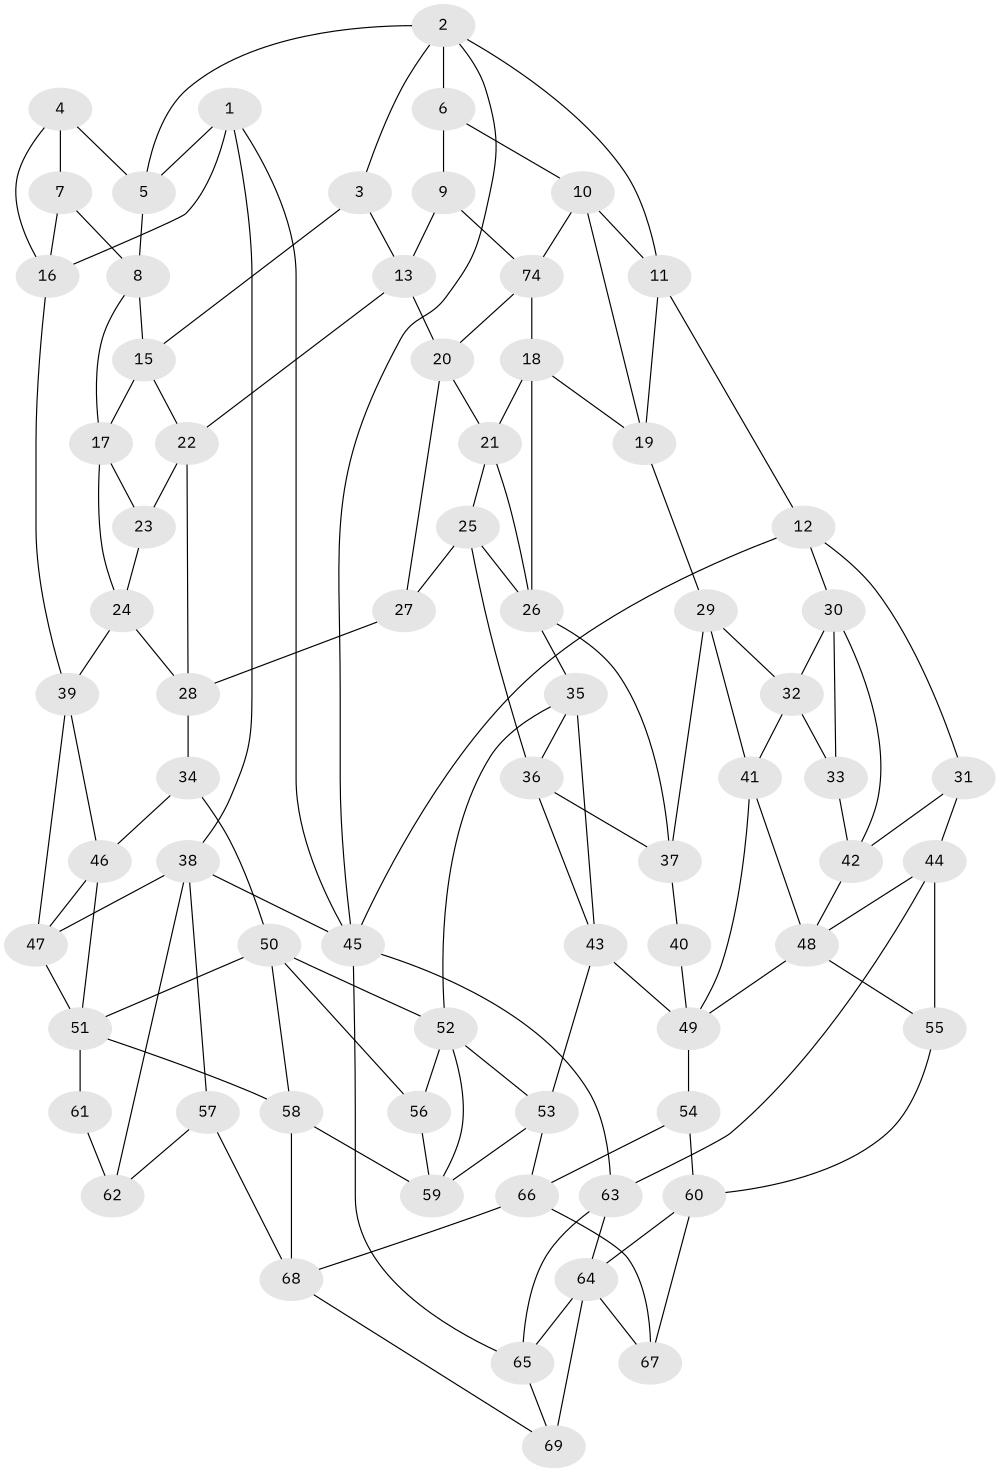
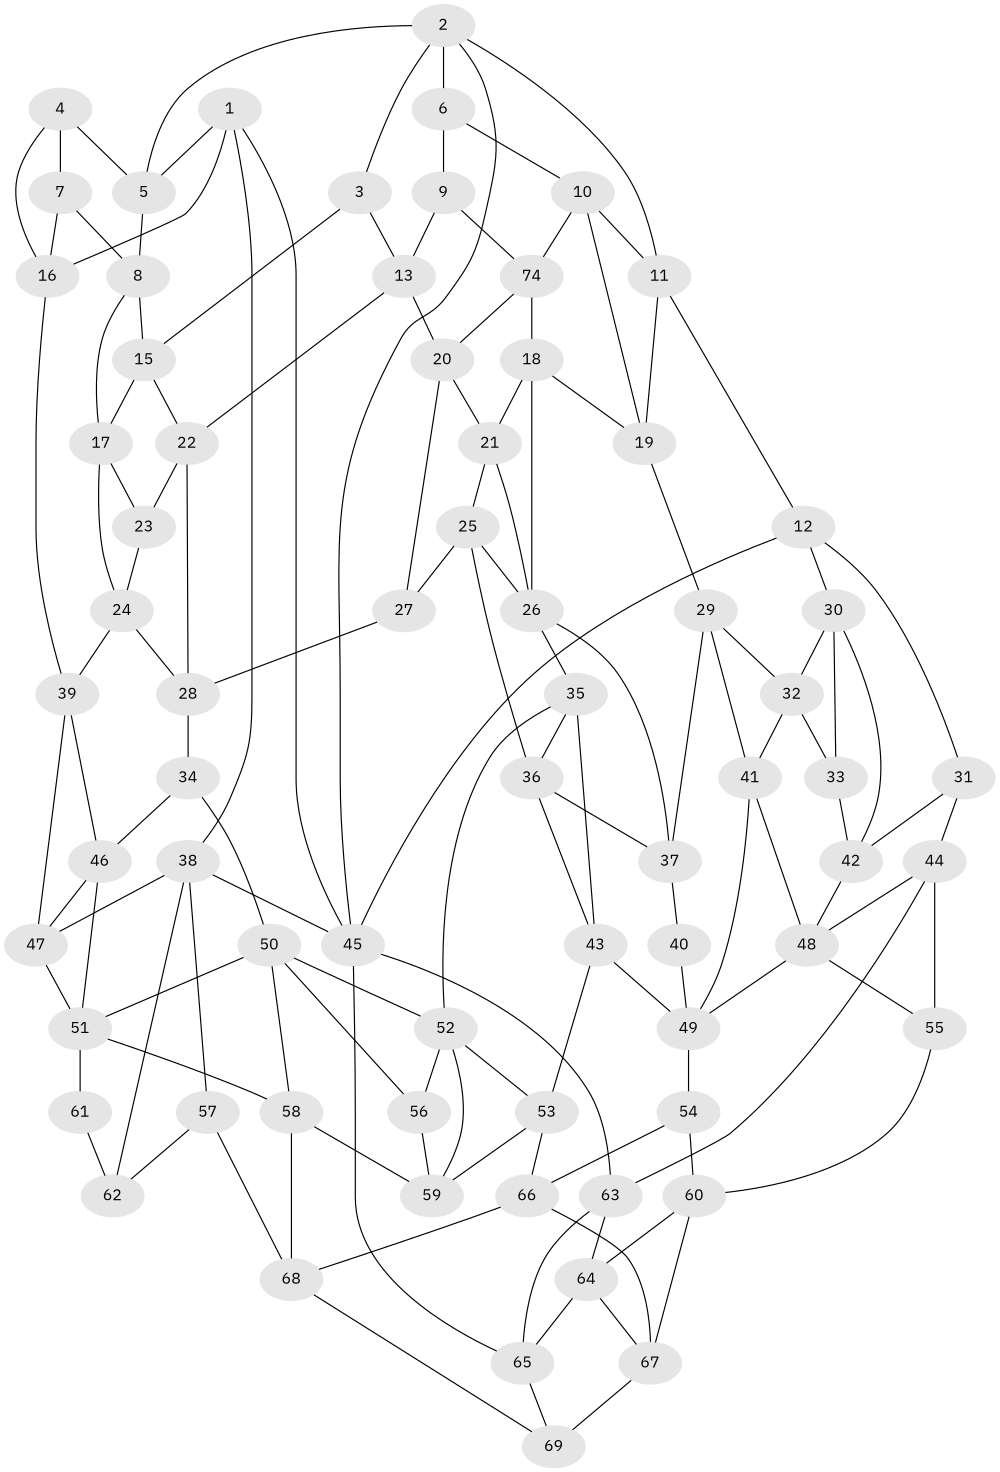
(570, 1363) -> (602, 1405)
